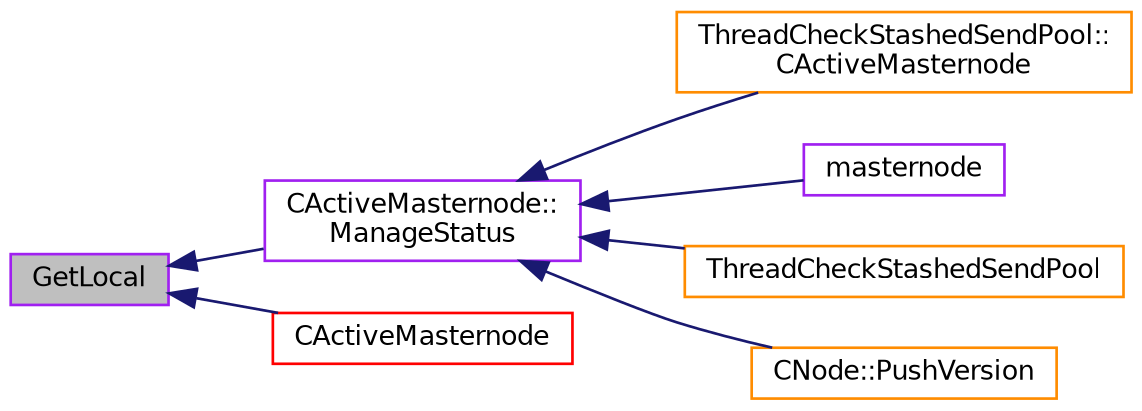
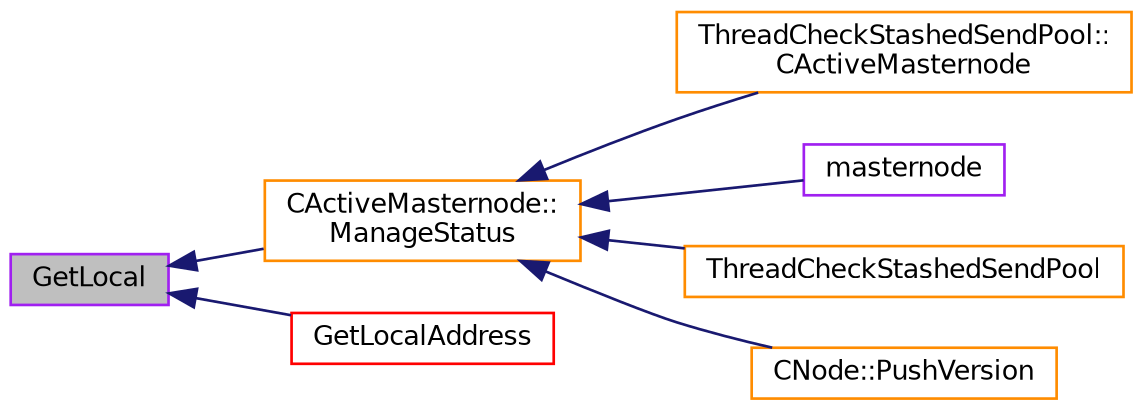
(423, 221) -> (423, 221)
(423, 338) -> (423, 338)
